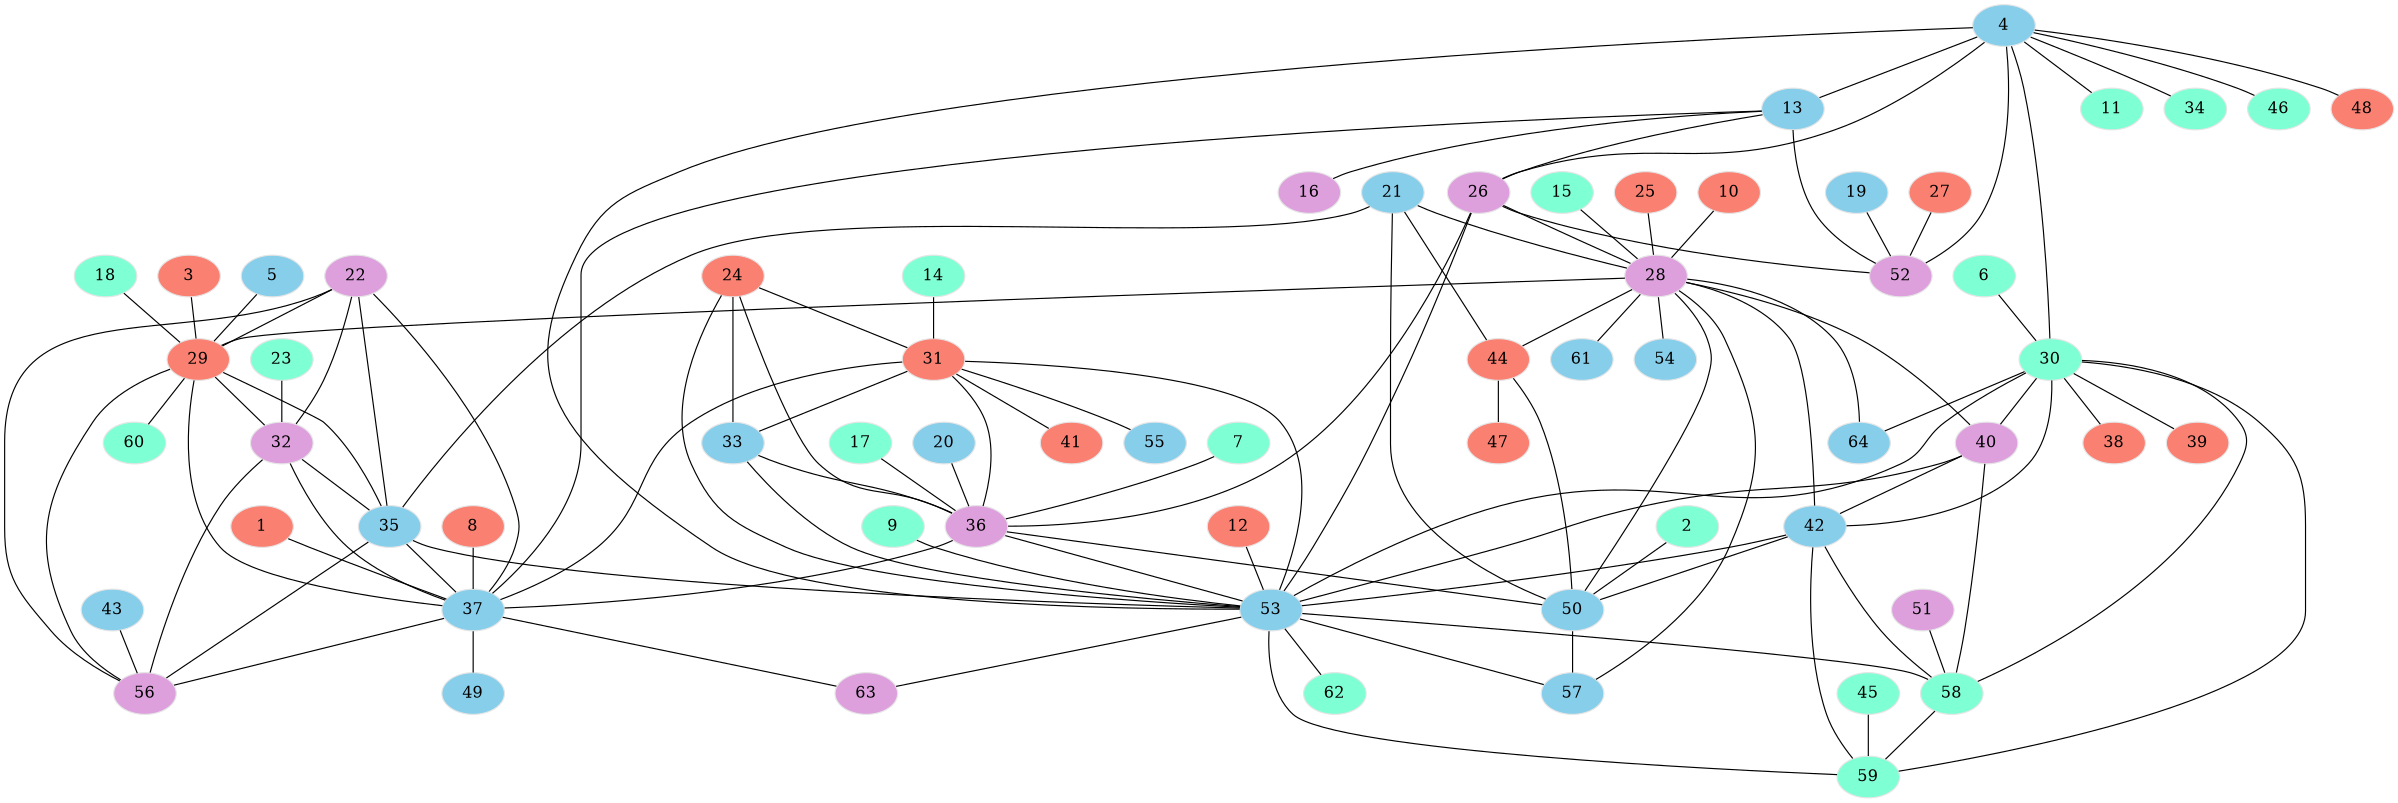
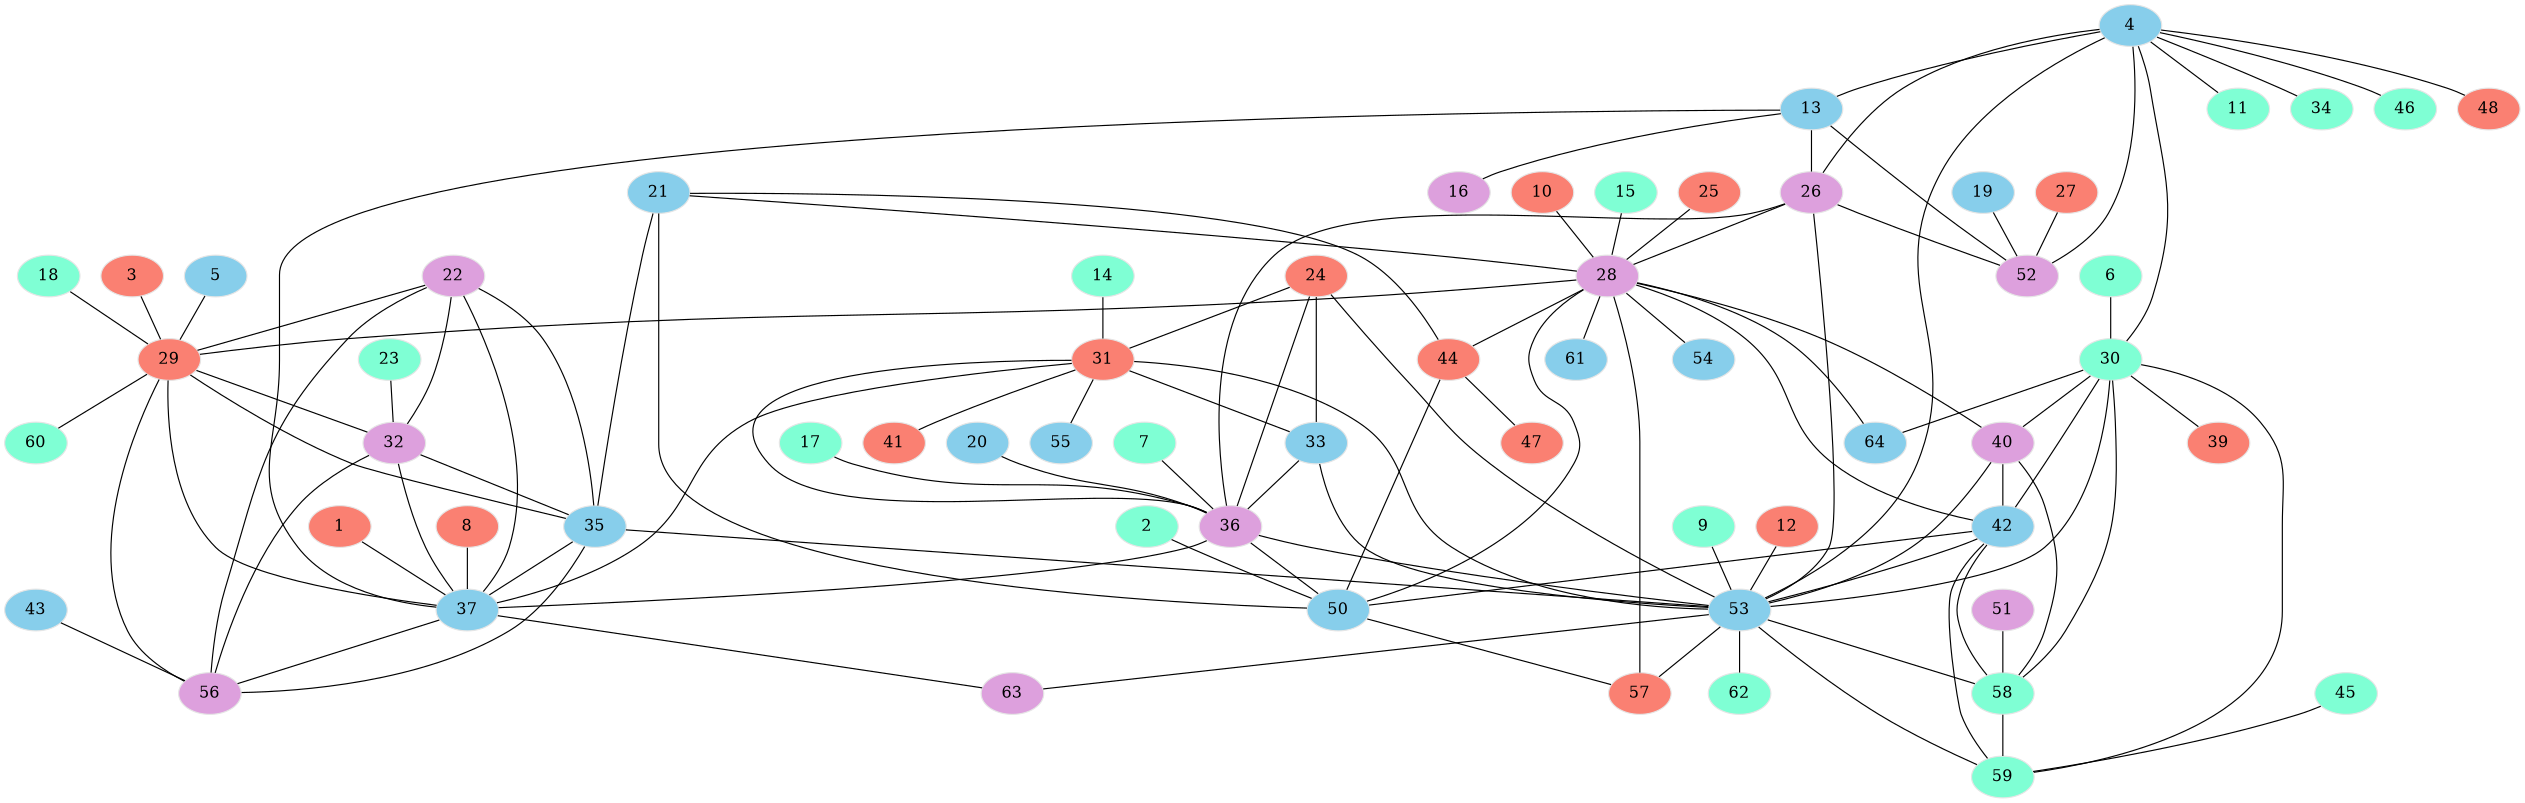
(2114, 443) -> none
(473, 694) -> none
(1573, 694) -> (1640, 694)
